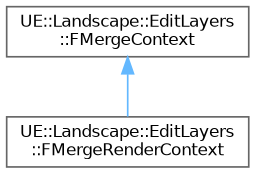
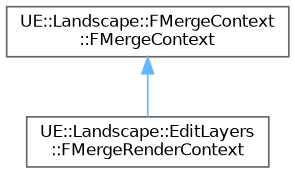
(128, 32) -> (148, 32)
